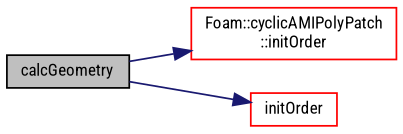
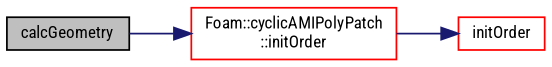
(181, 91) -> (419, 34)
